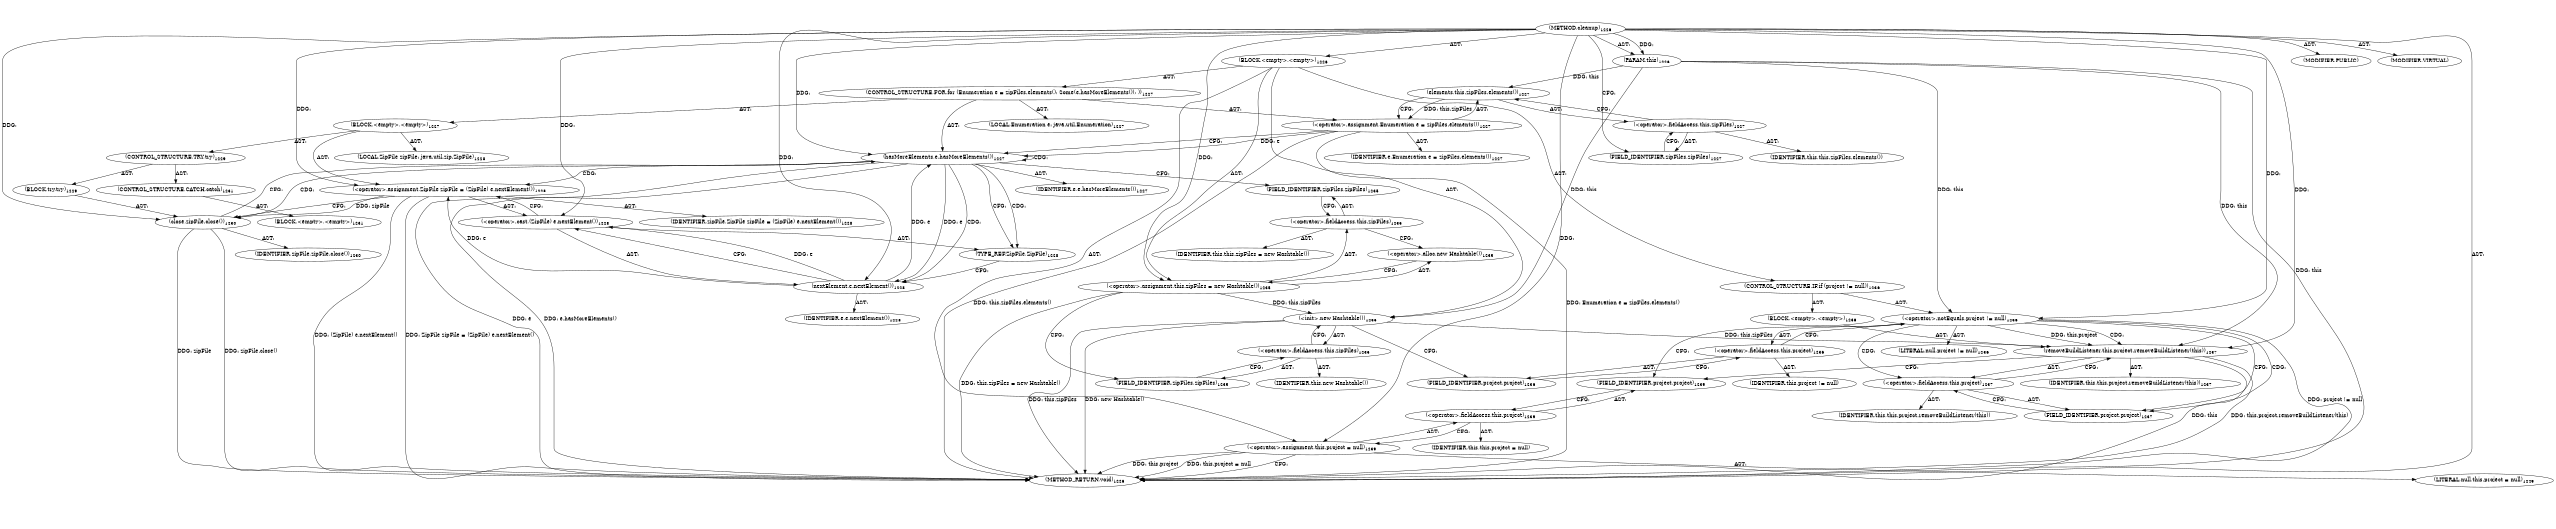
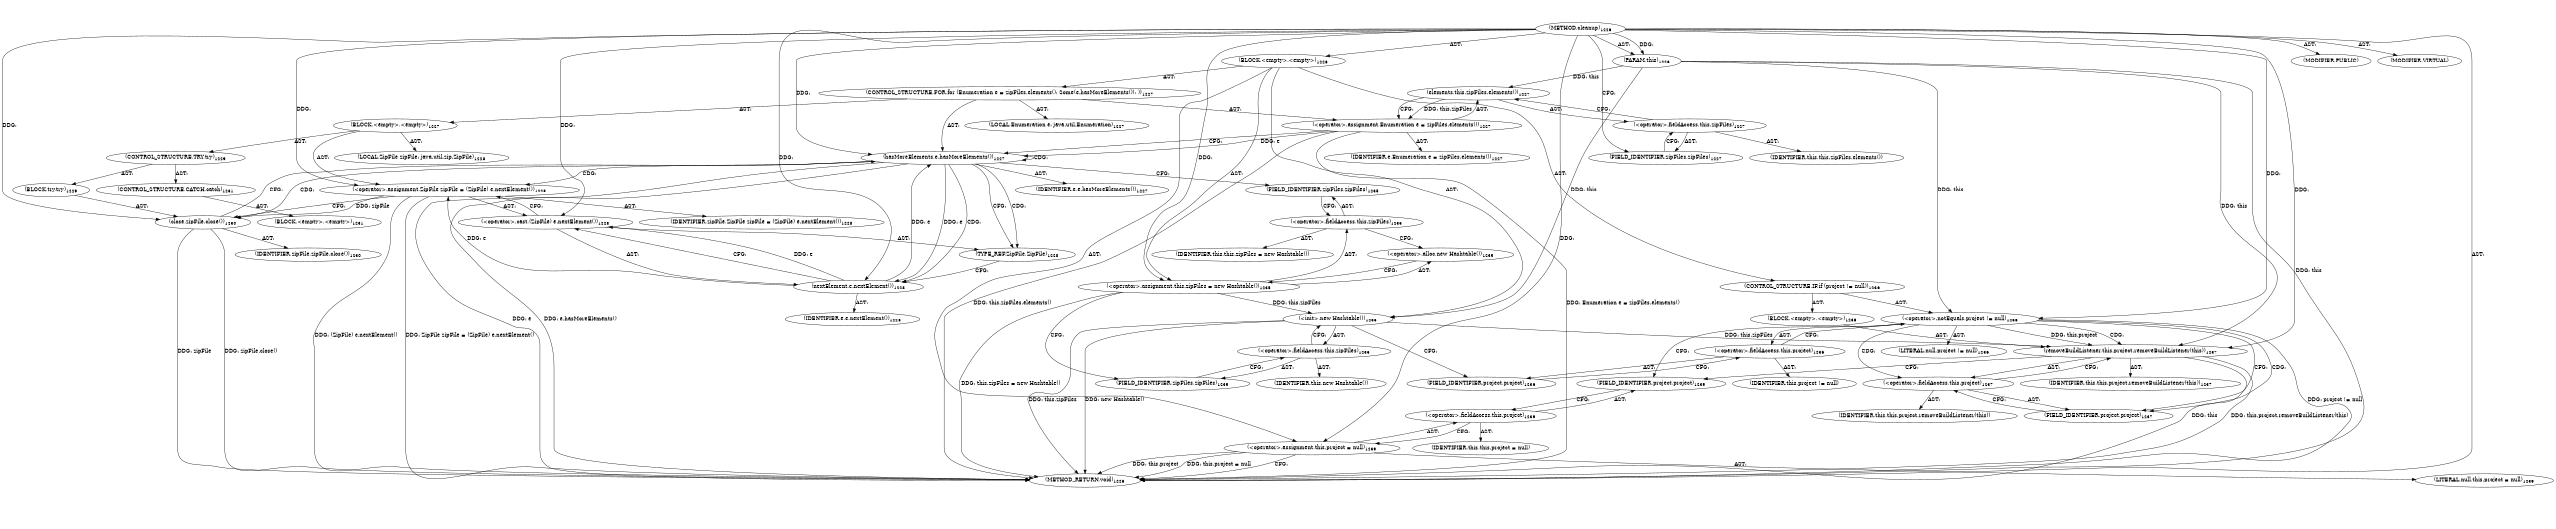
(2529, 480) -> (2529, 480)
